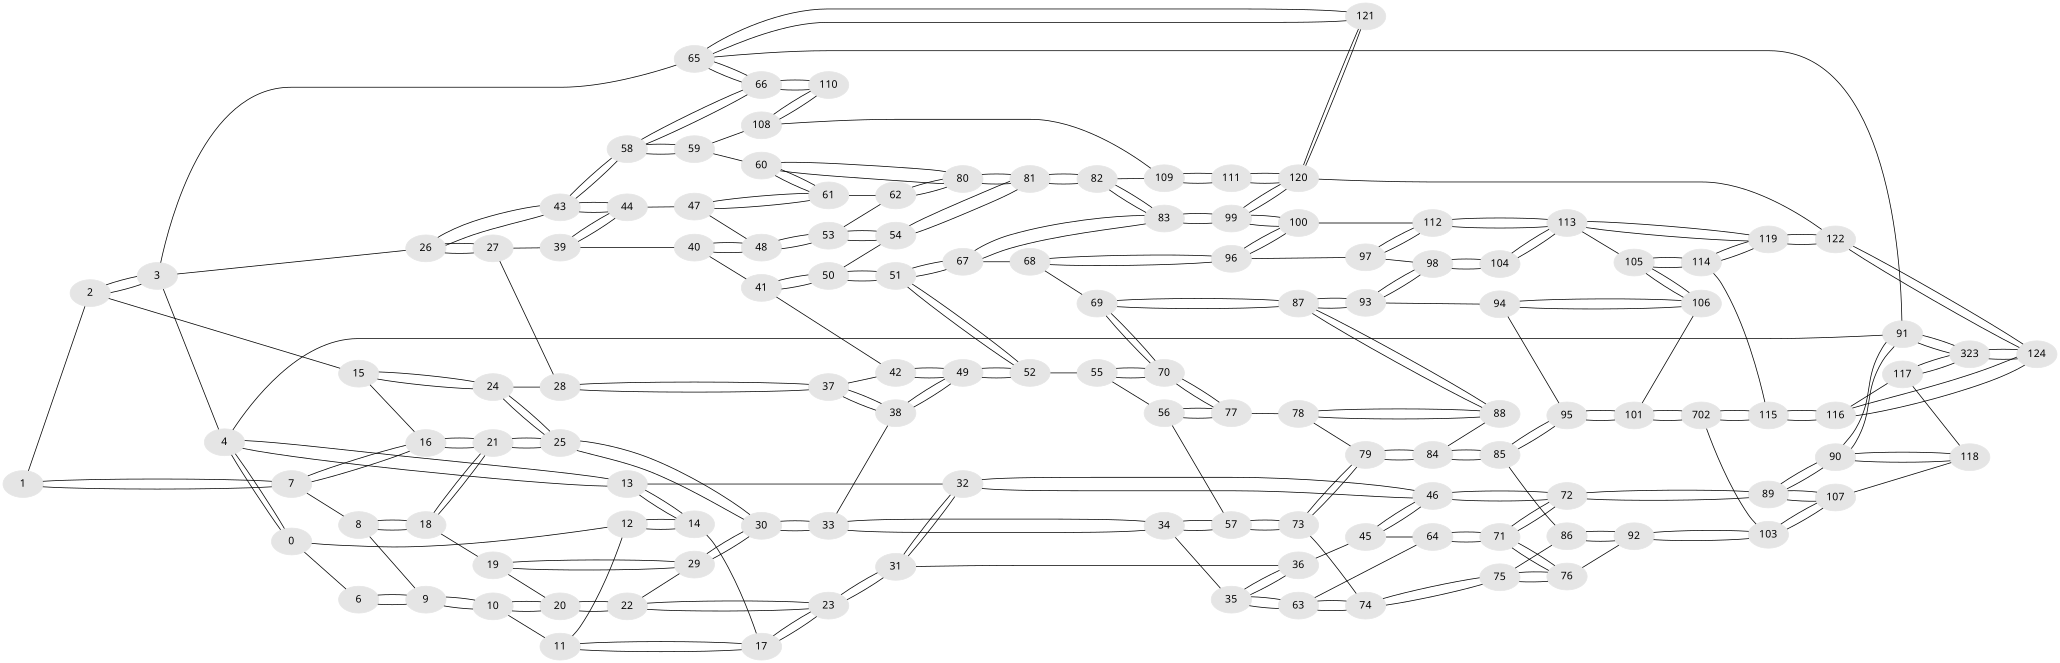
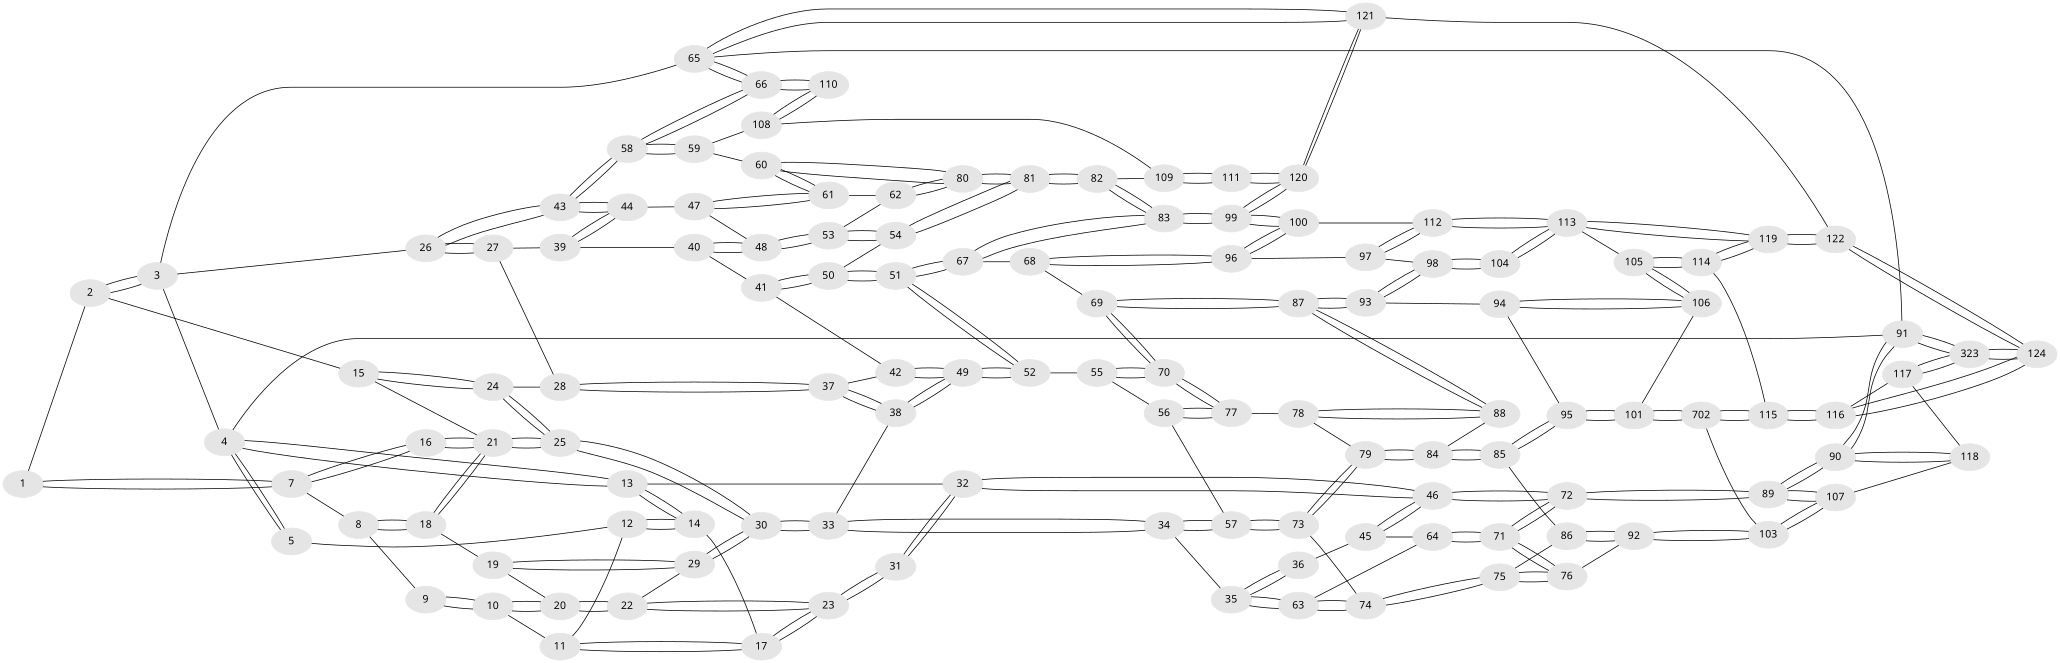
(1576, 182) -> (1646, 42)
(392, 408) -> (426, 408)
(292, 541) -> (292, 541)
(1097, 565) -> none
(359, 600) -> none
